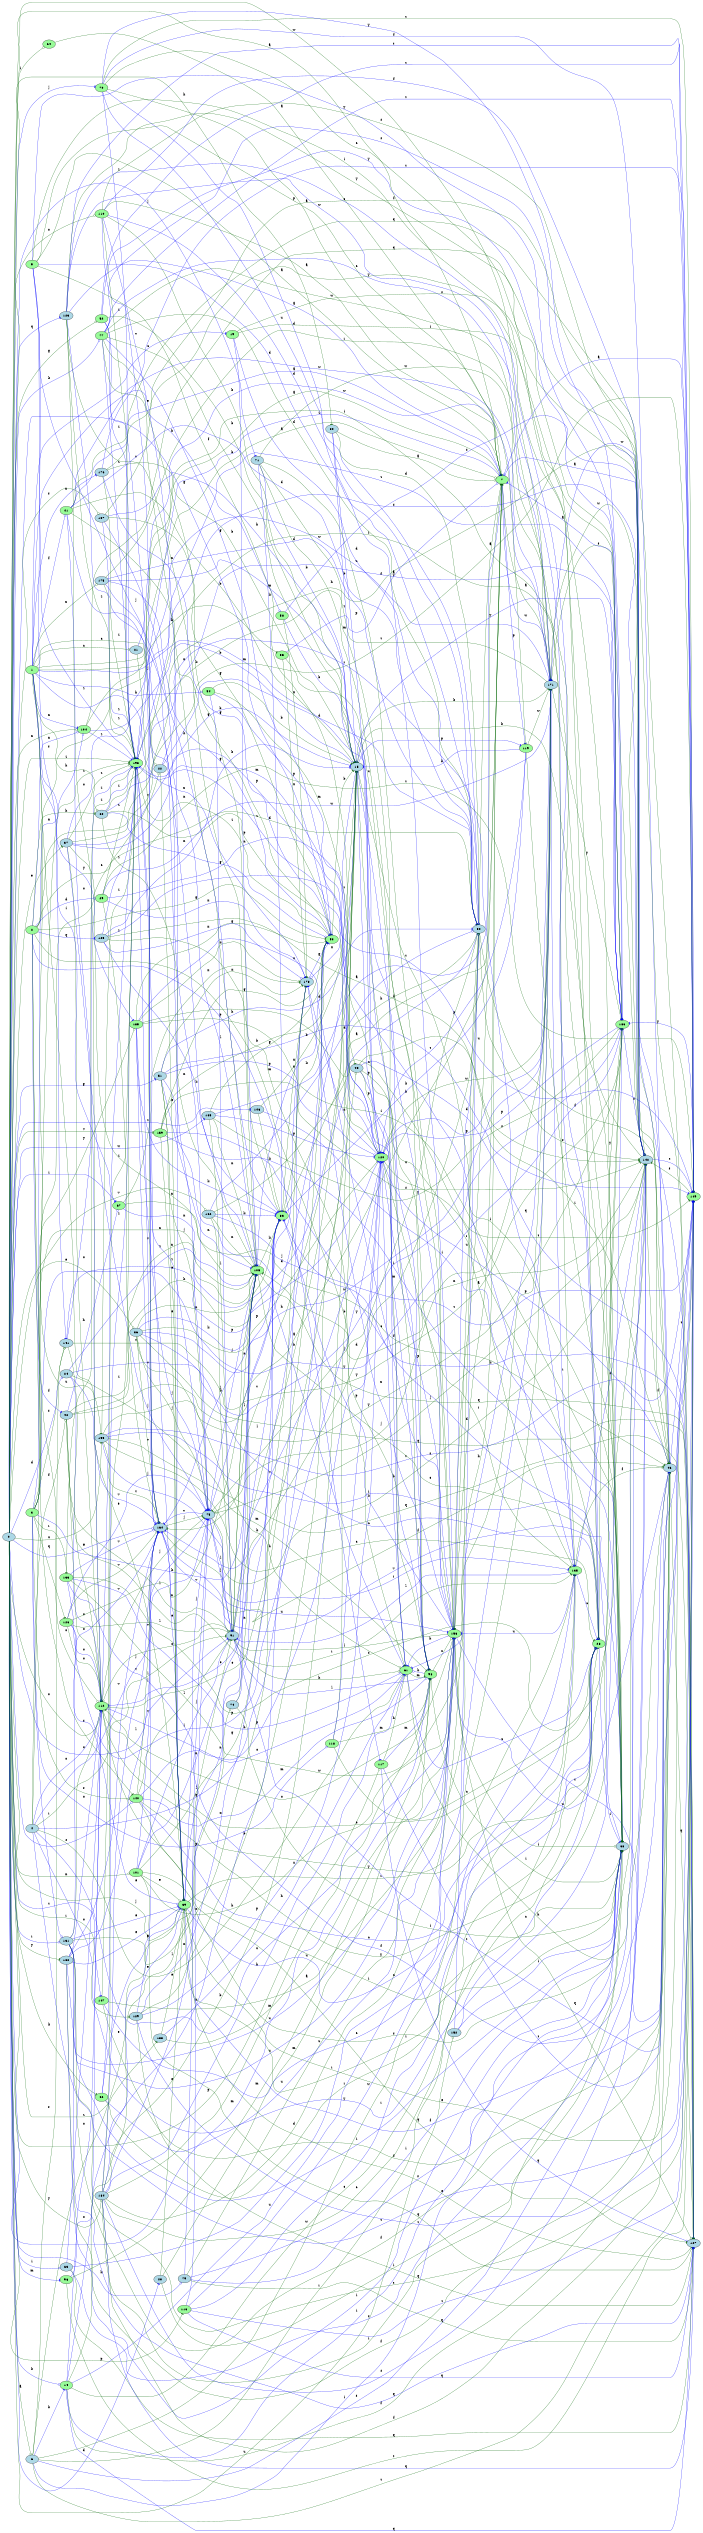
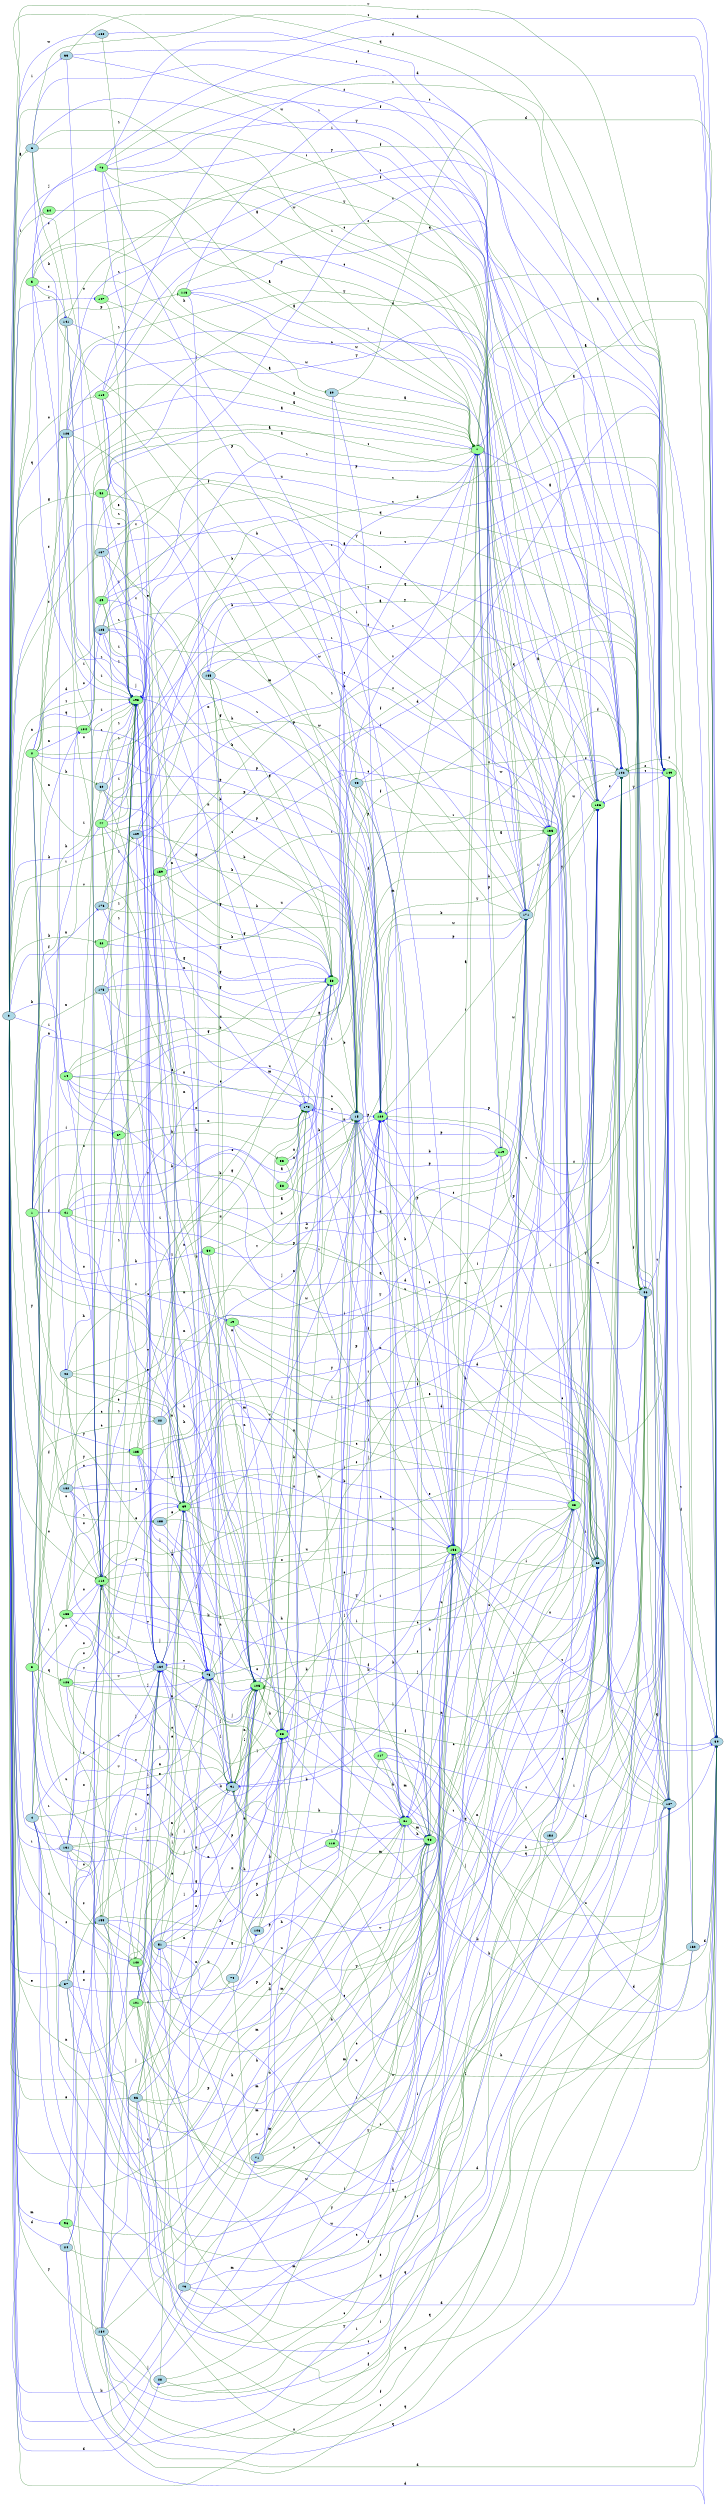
none -> (102, 34)
(609, 649) -> (397, 912)
(136, 650) -> none
(507, 1314) -> (678, 1359)
